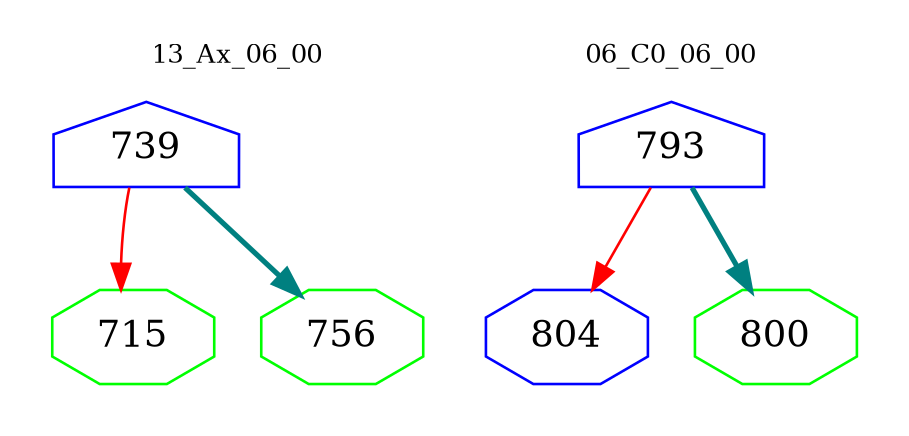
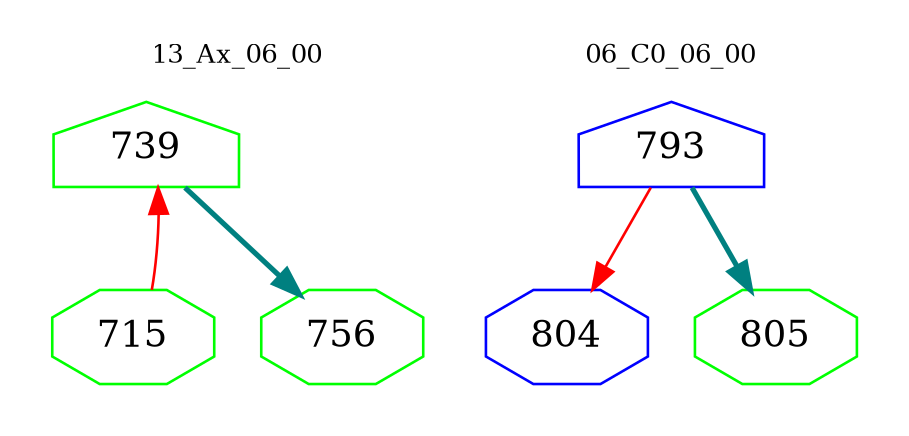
(146, 149) -> (146, 149)
(124, 225) -> (157, 252)
(776, 337) -> (776, 337)
